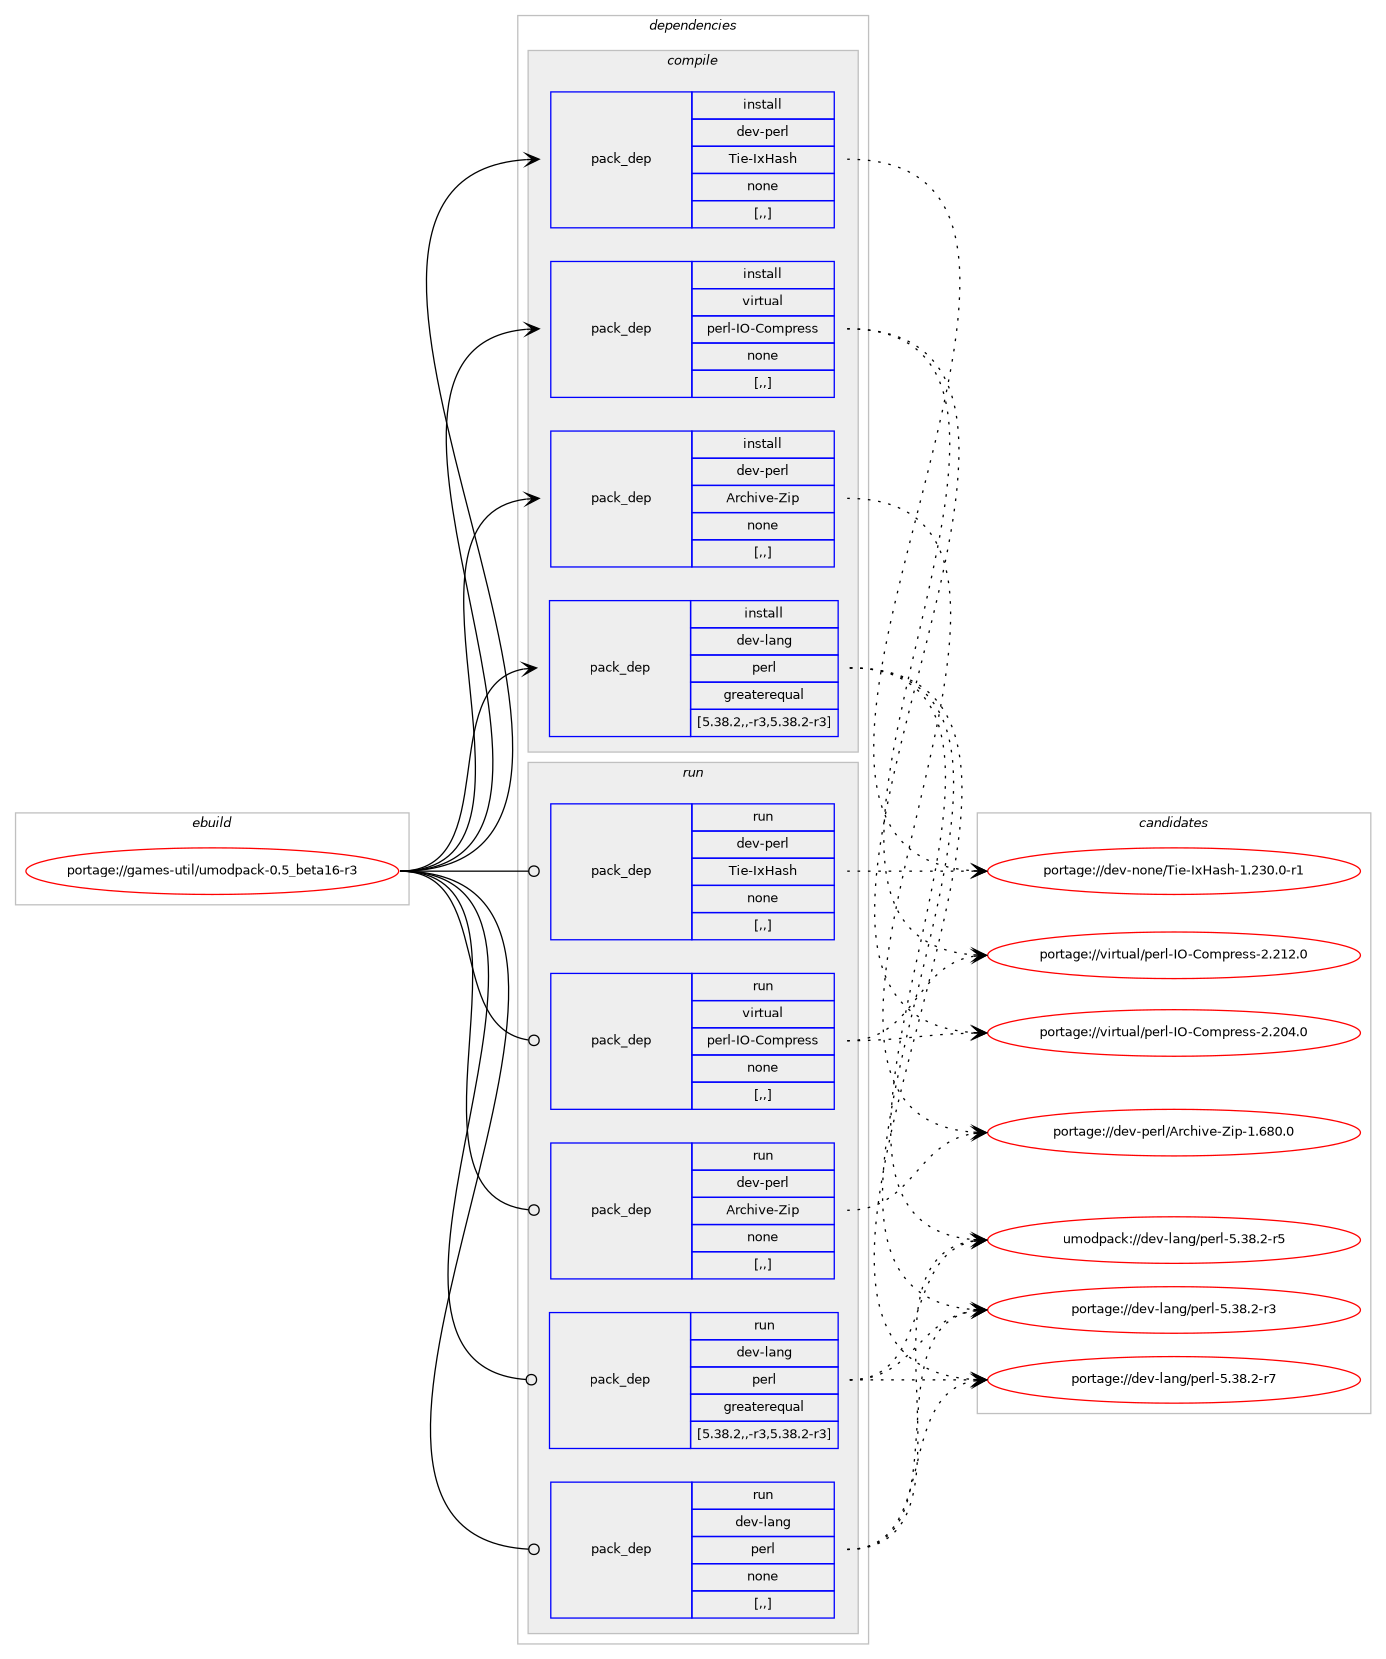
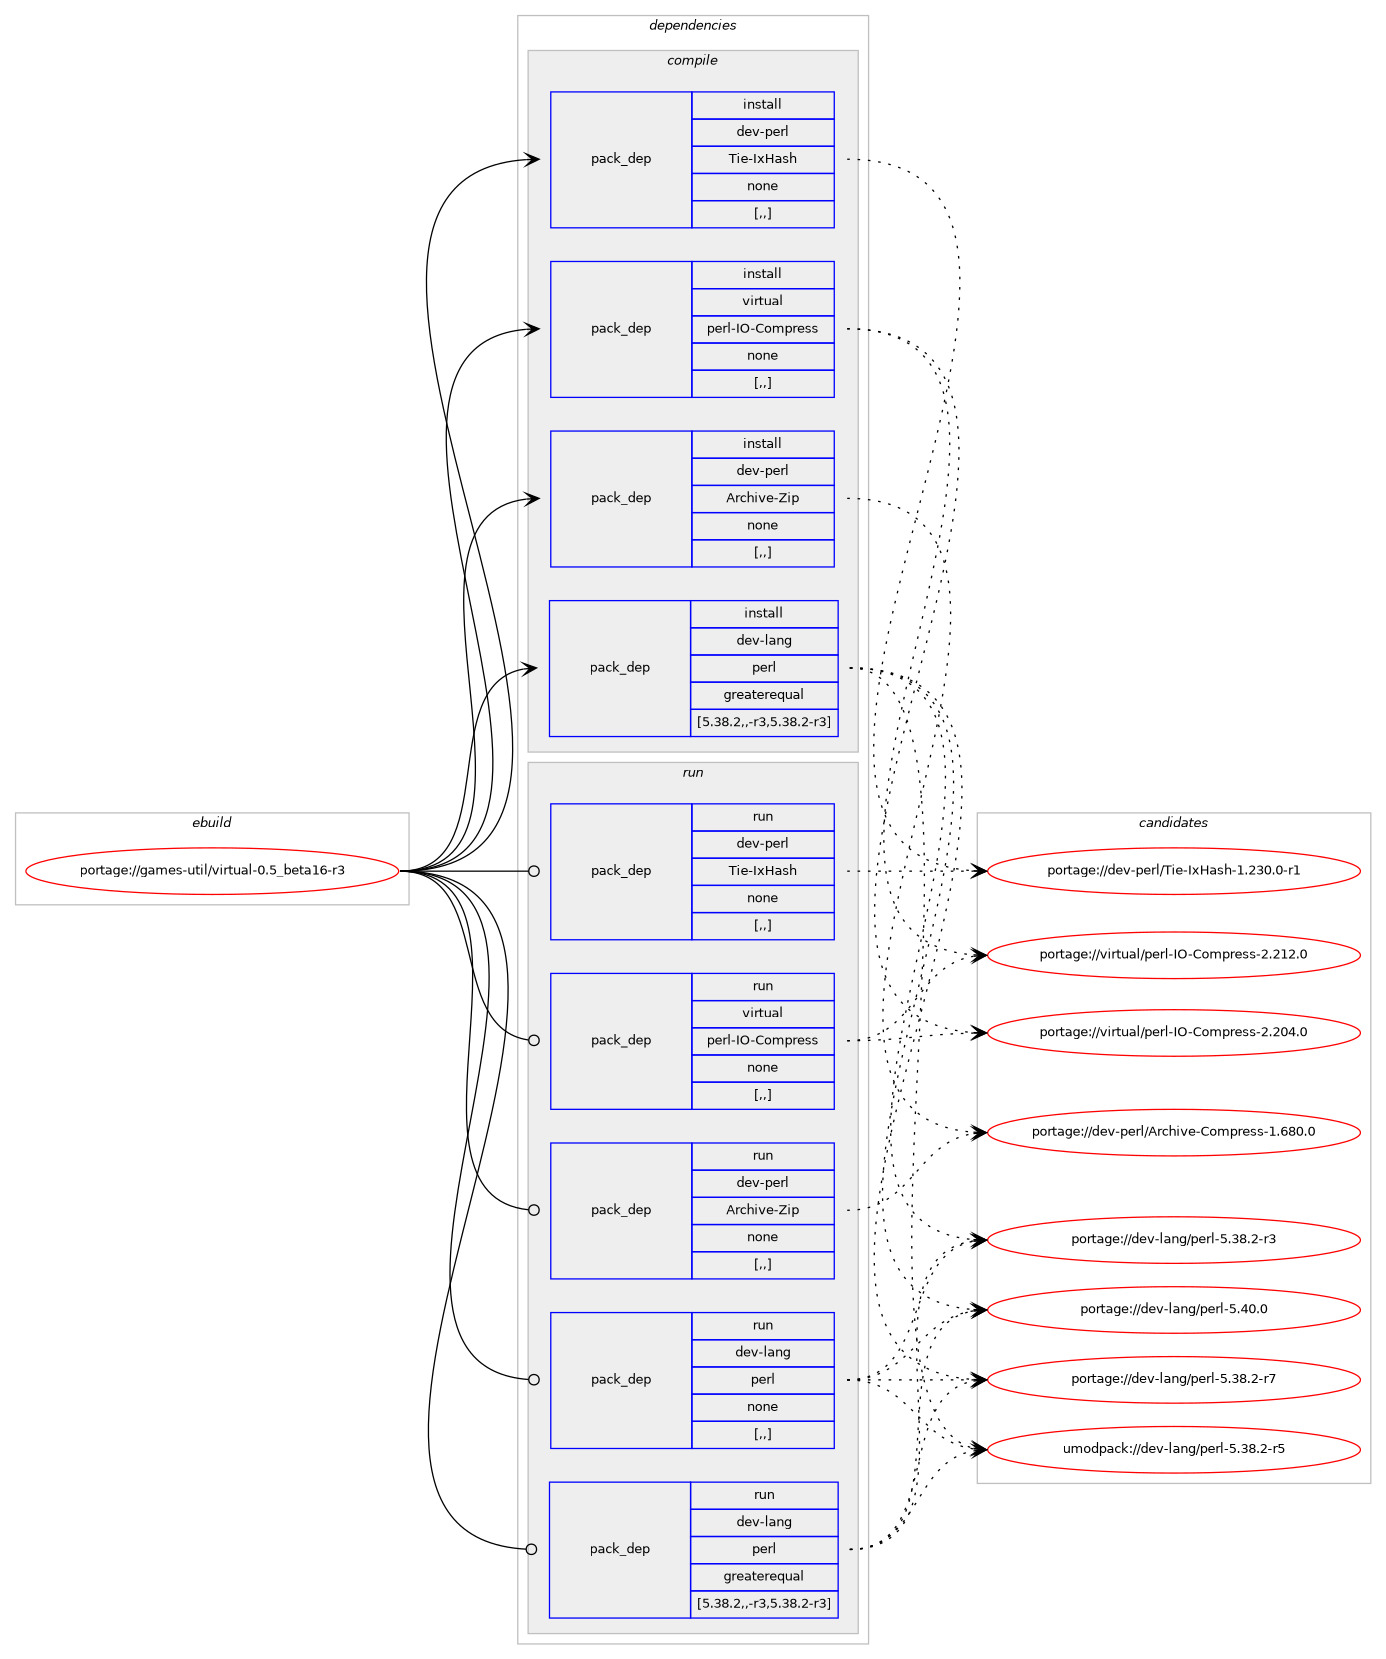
(212, 871) -> (212, 871)
(1174, 871) -> (1174, 871)
(1174, 1133) -> (1174, 1133)
none -> (1174, 1310)
